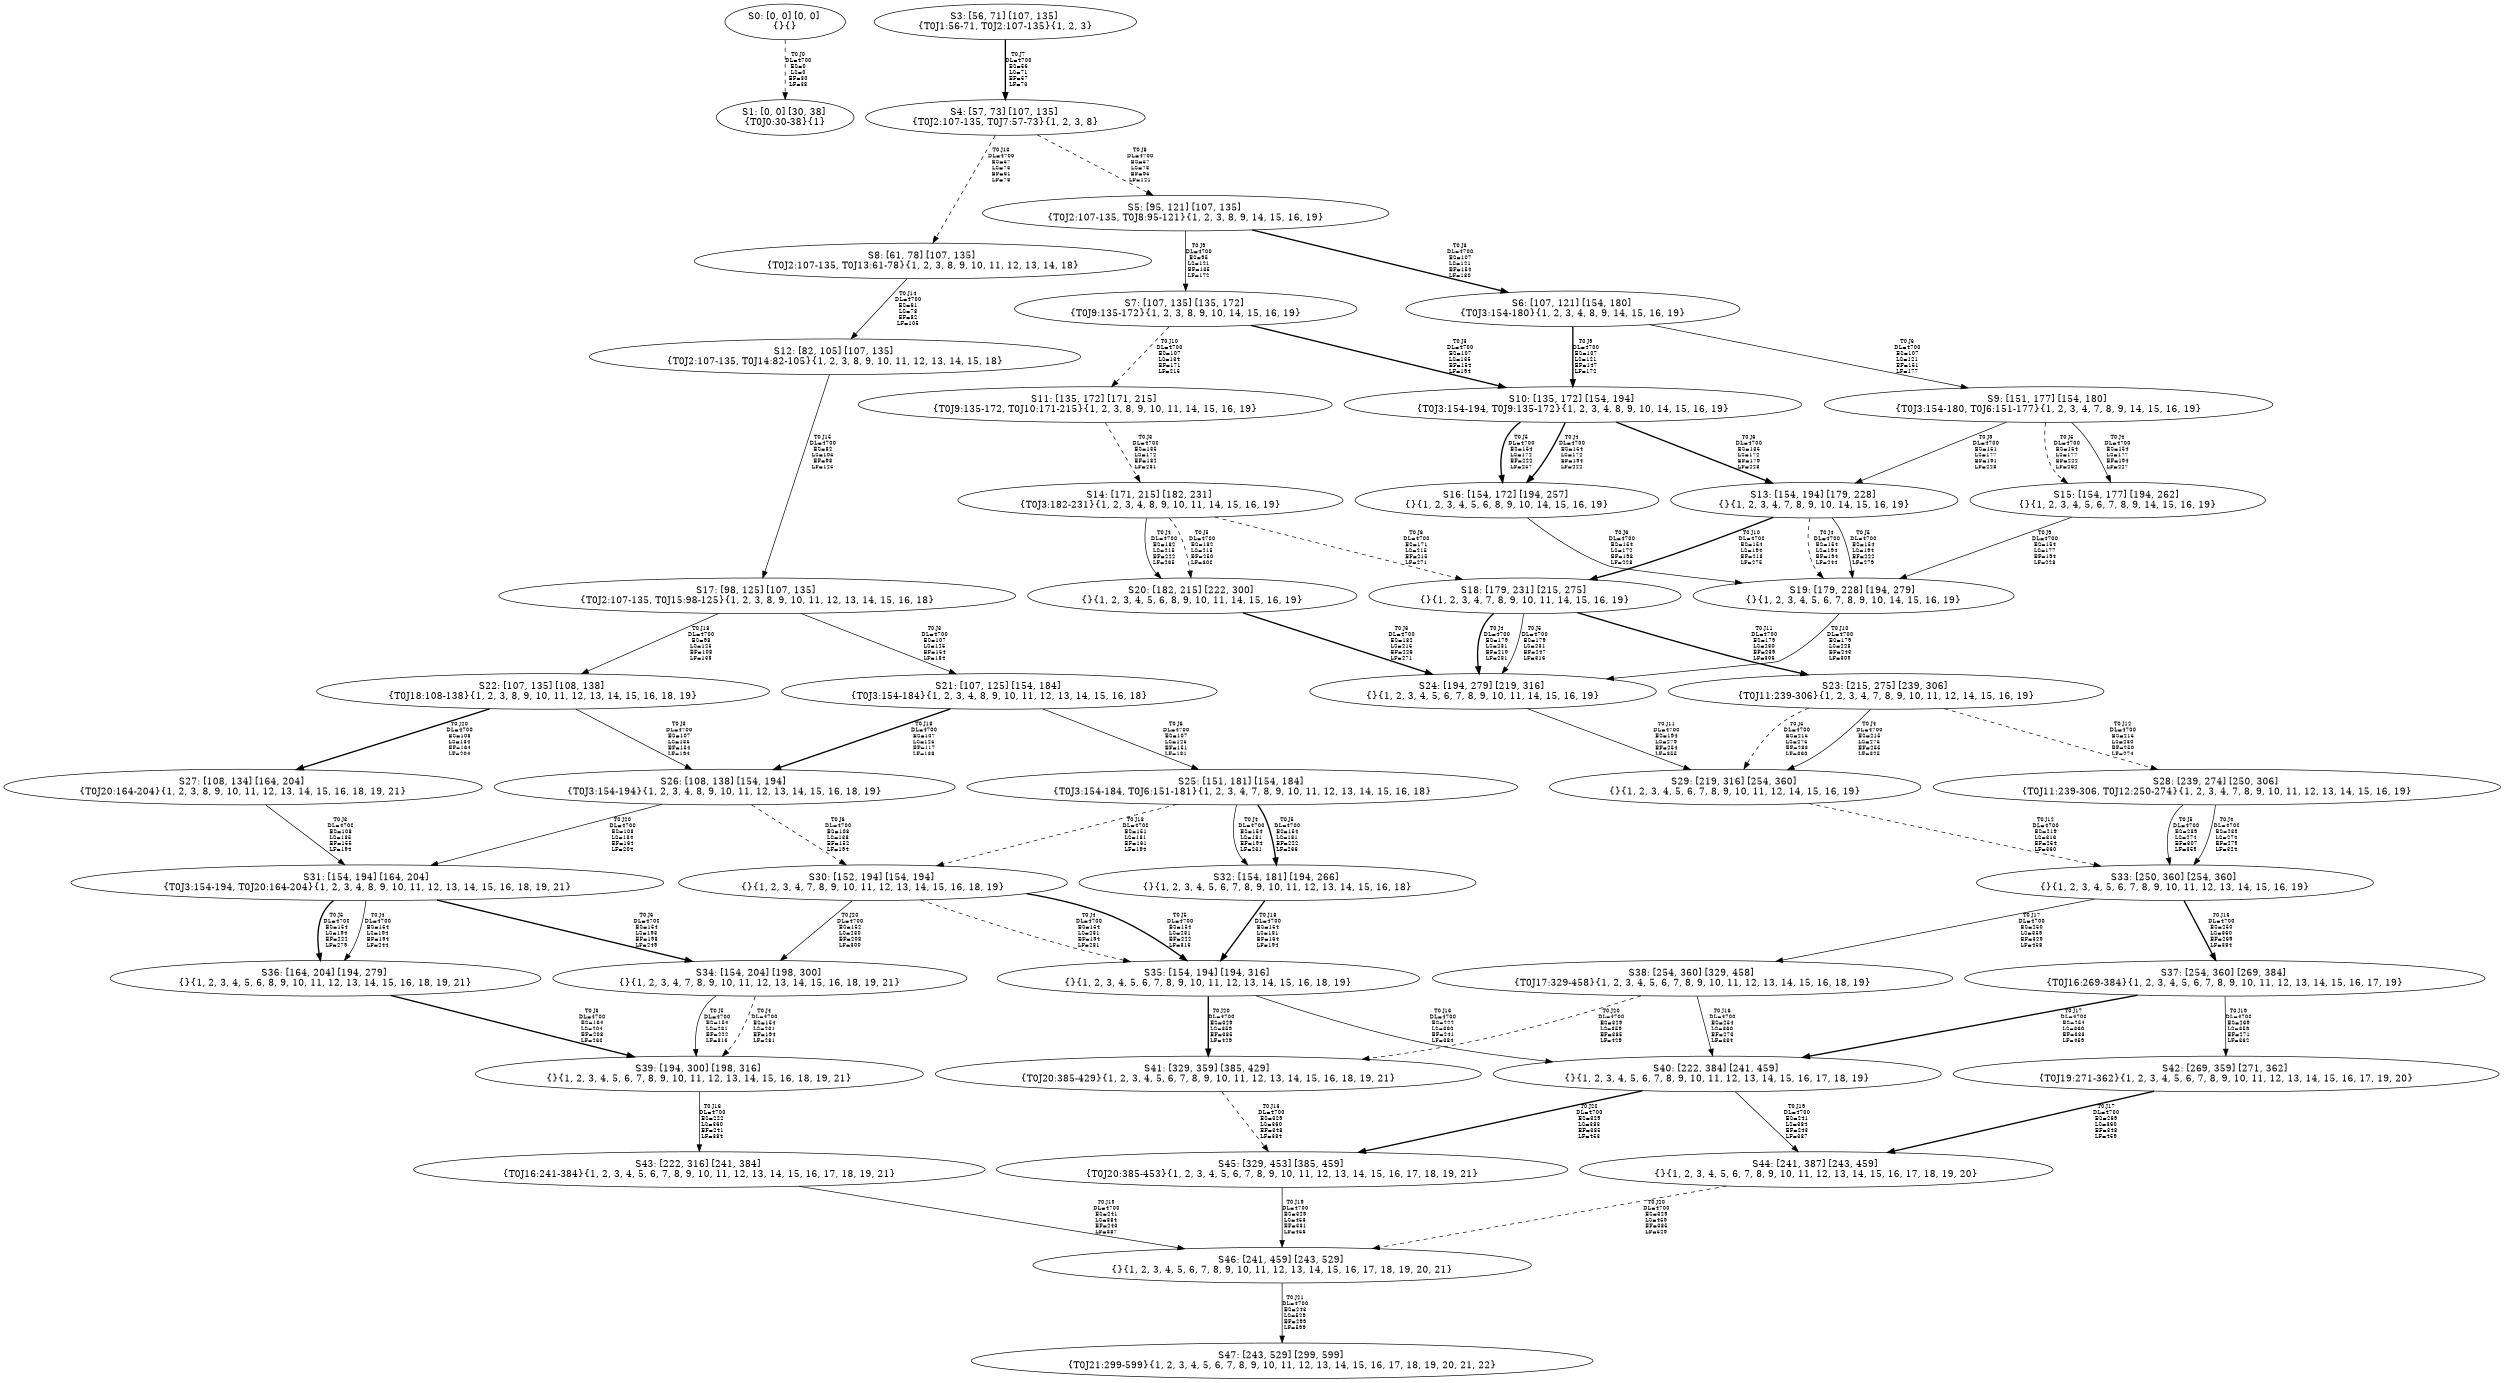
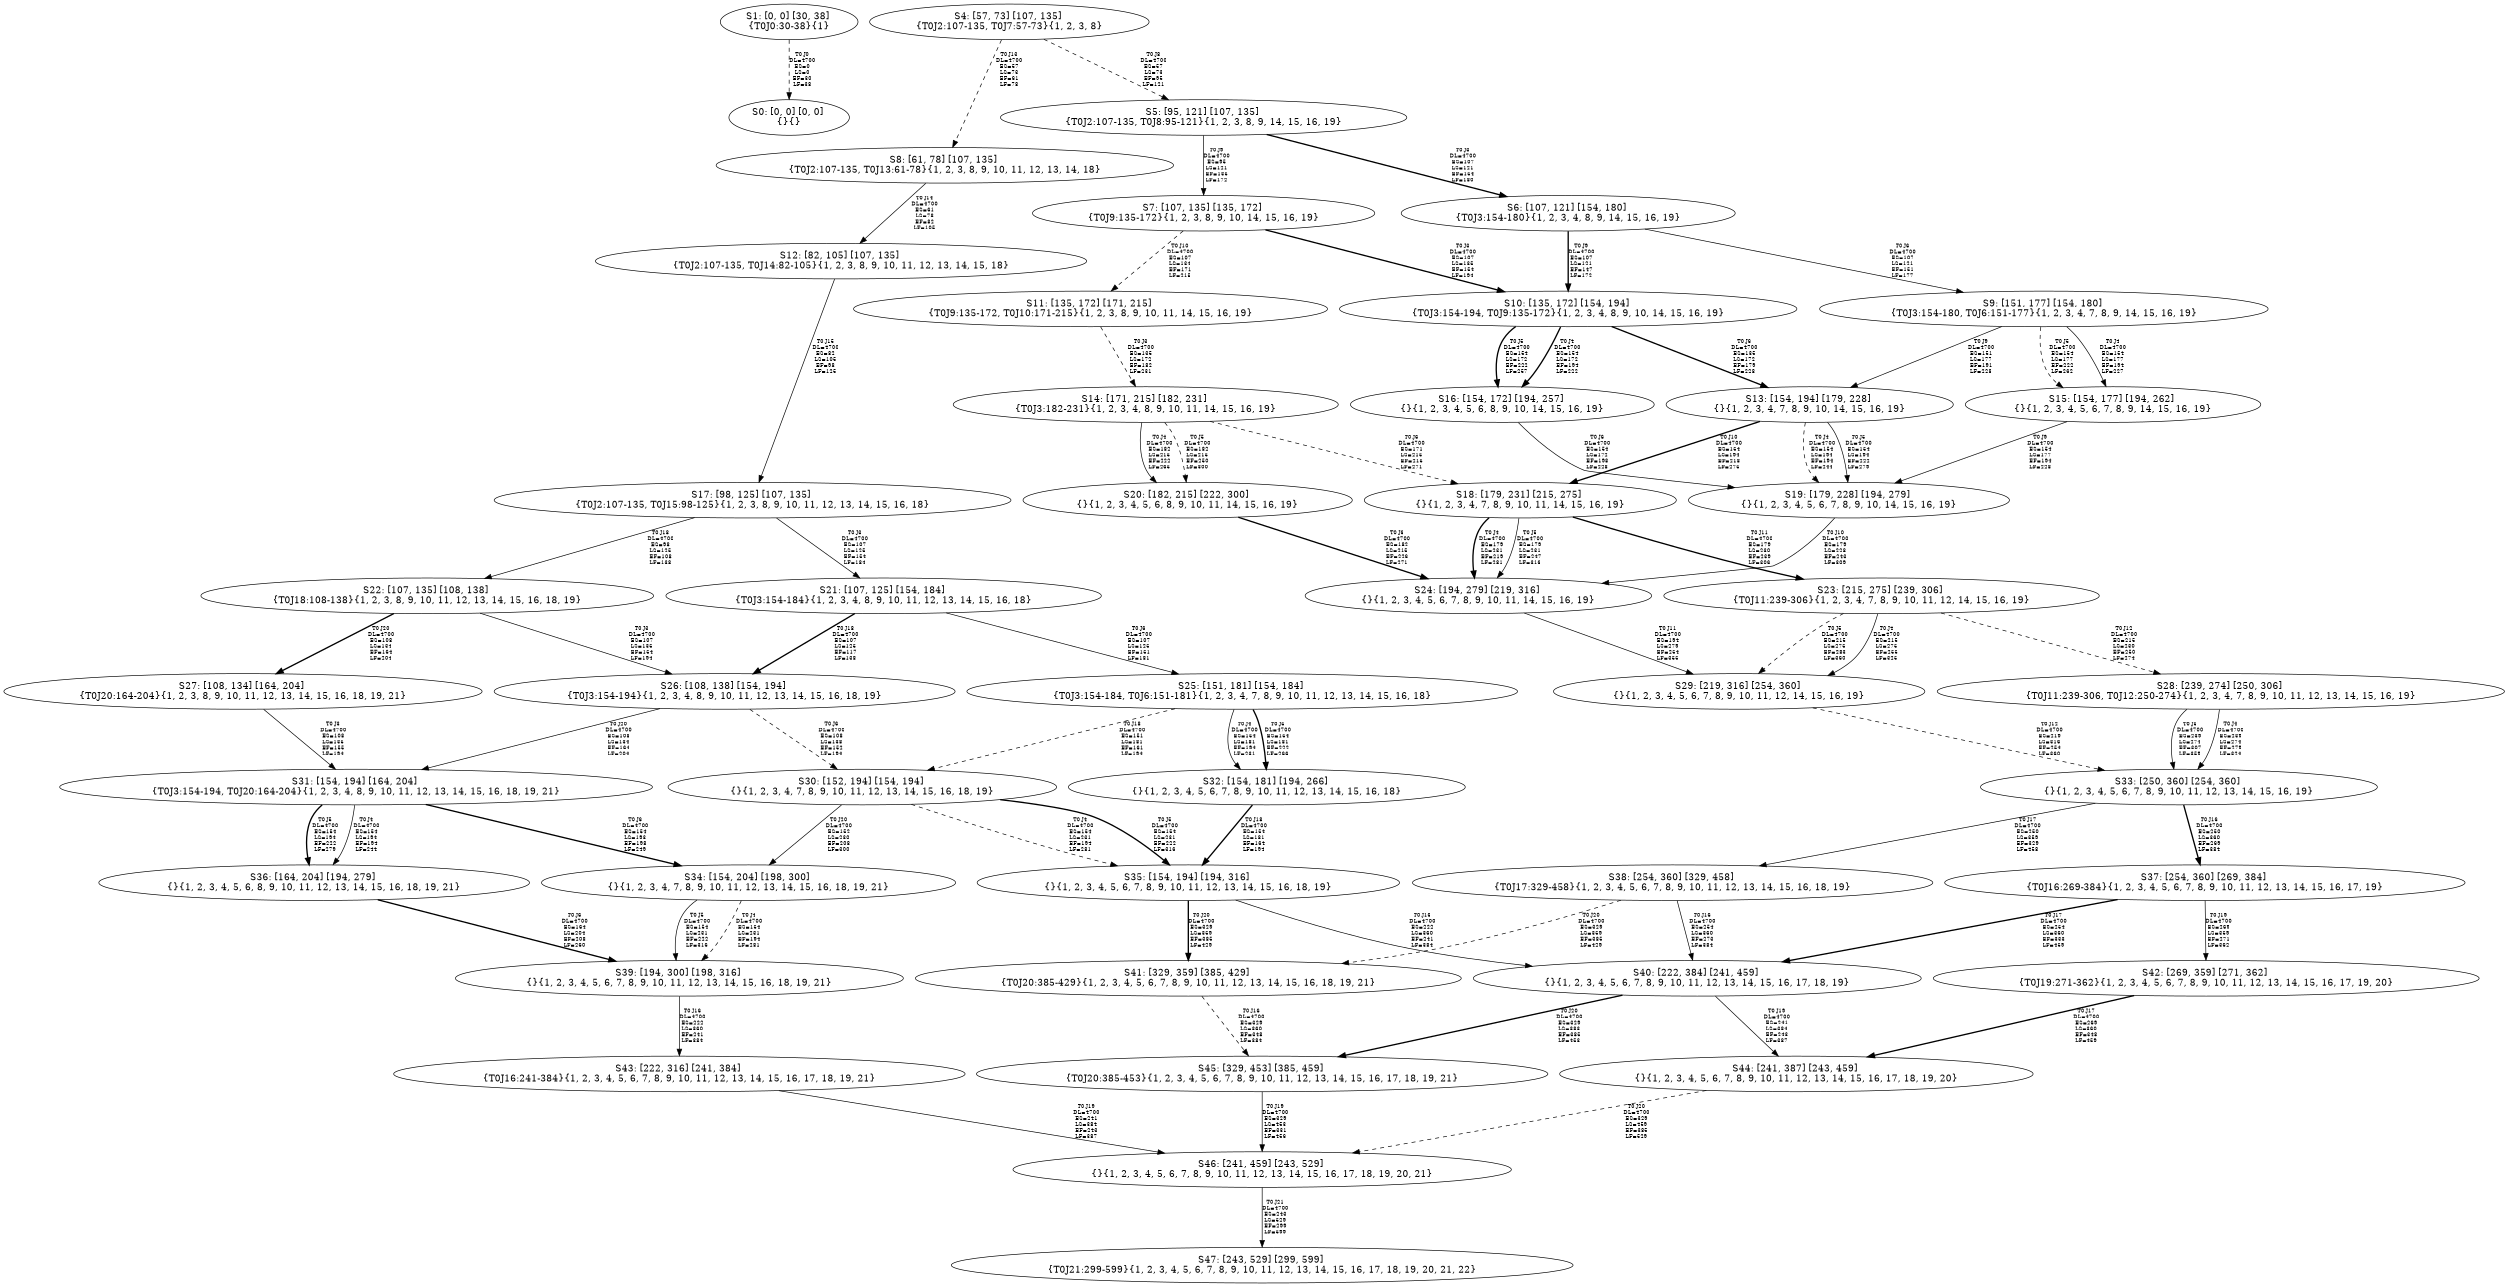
(1005, 22) -> none
(785, 66) -> (789, 66)
